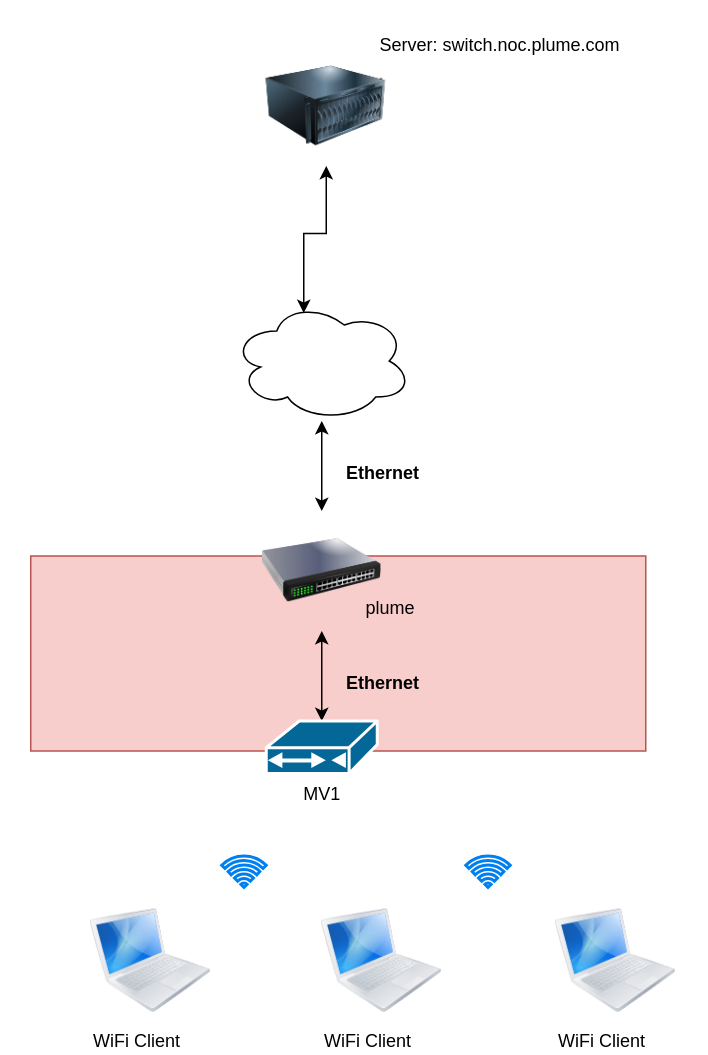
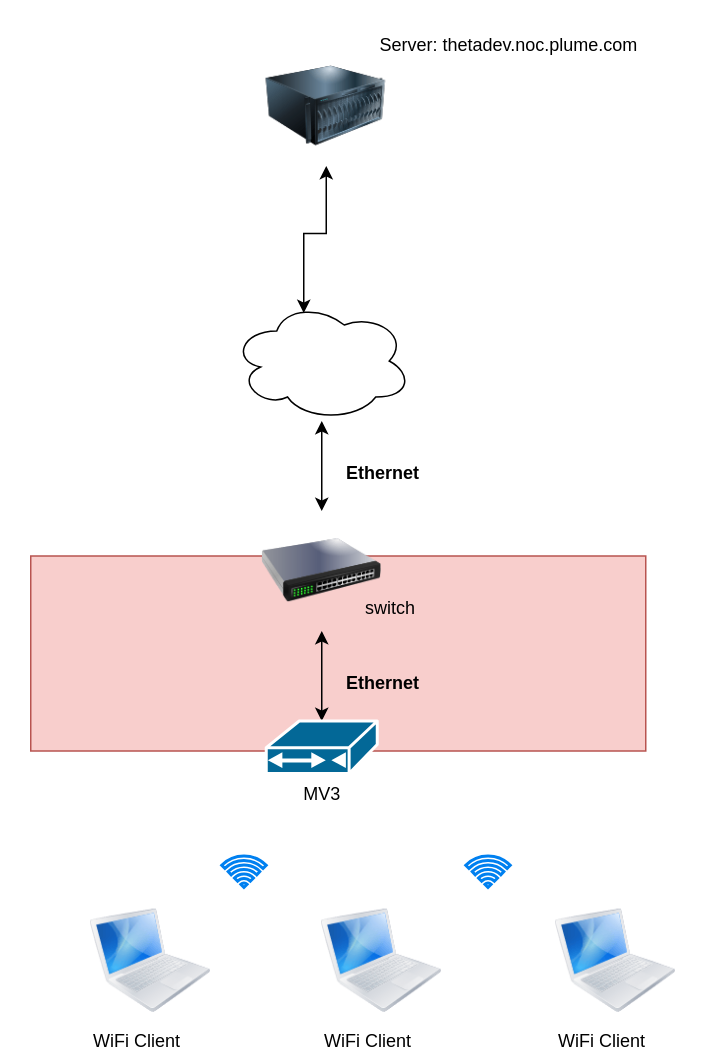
(505, 46) -> (517, 46)
(391, 608) -> (391, 608)
(323, 795) -> (323, 795)
